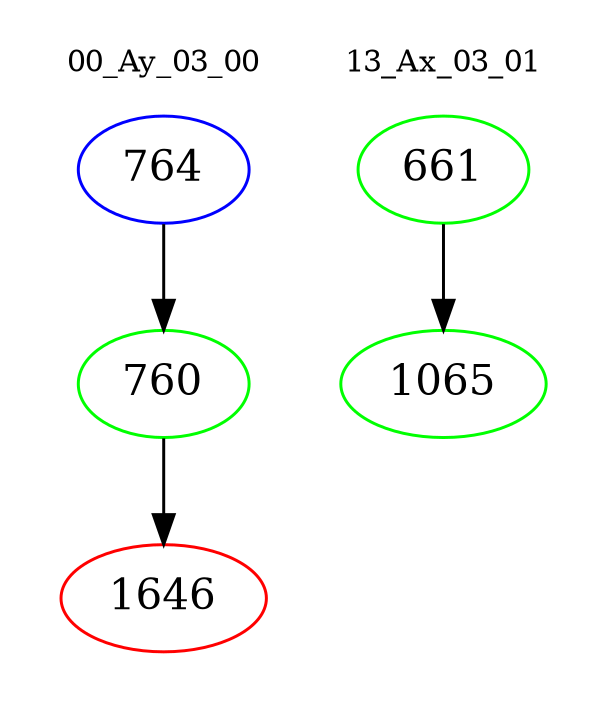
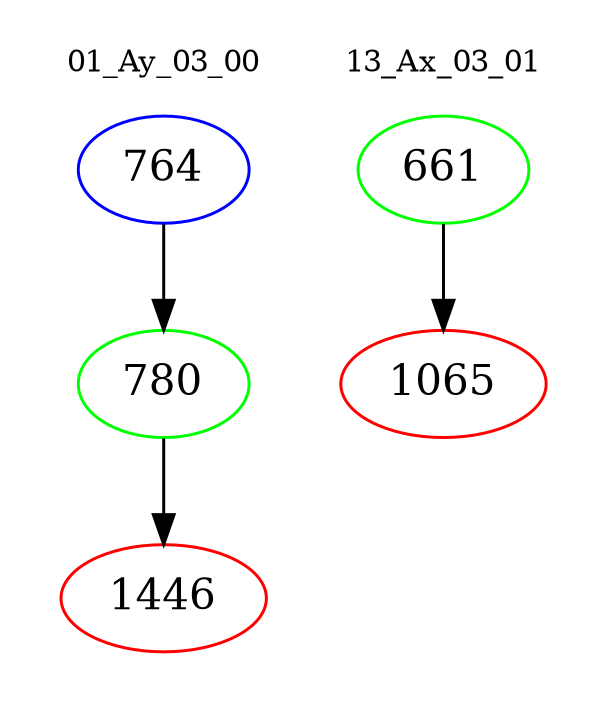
(164, 64) -> (164, 64)
(164, 384) -> (164, 384)
(443, 384) -> (443, 384)
(164, 598) -> (164, 598)
